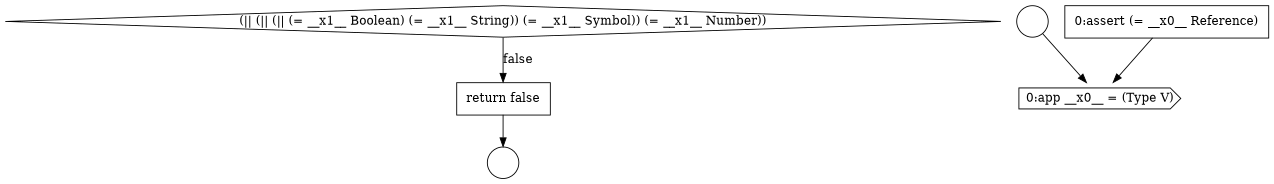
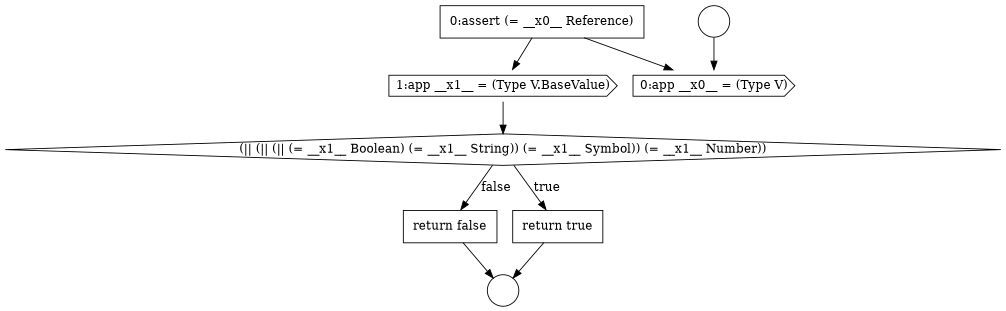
none -> (503, 86)
none -> (557, 226)
